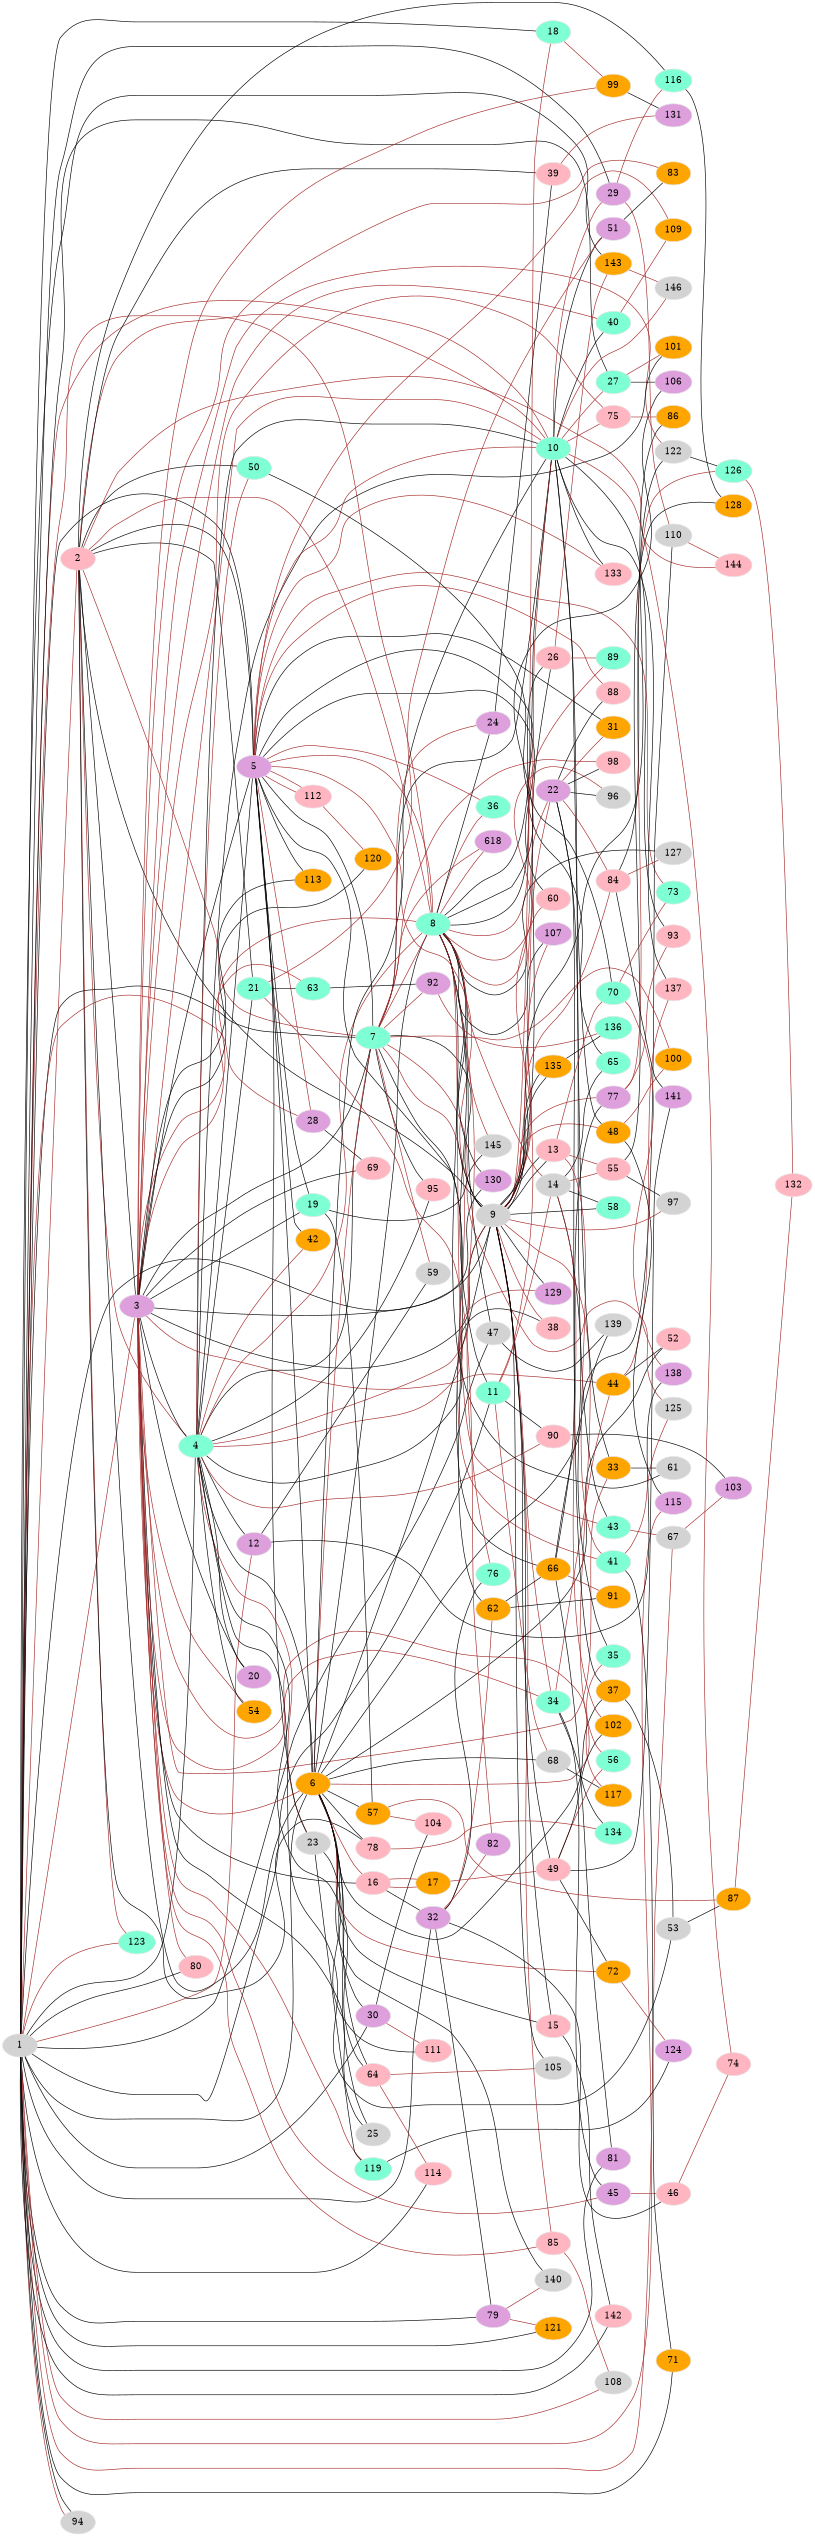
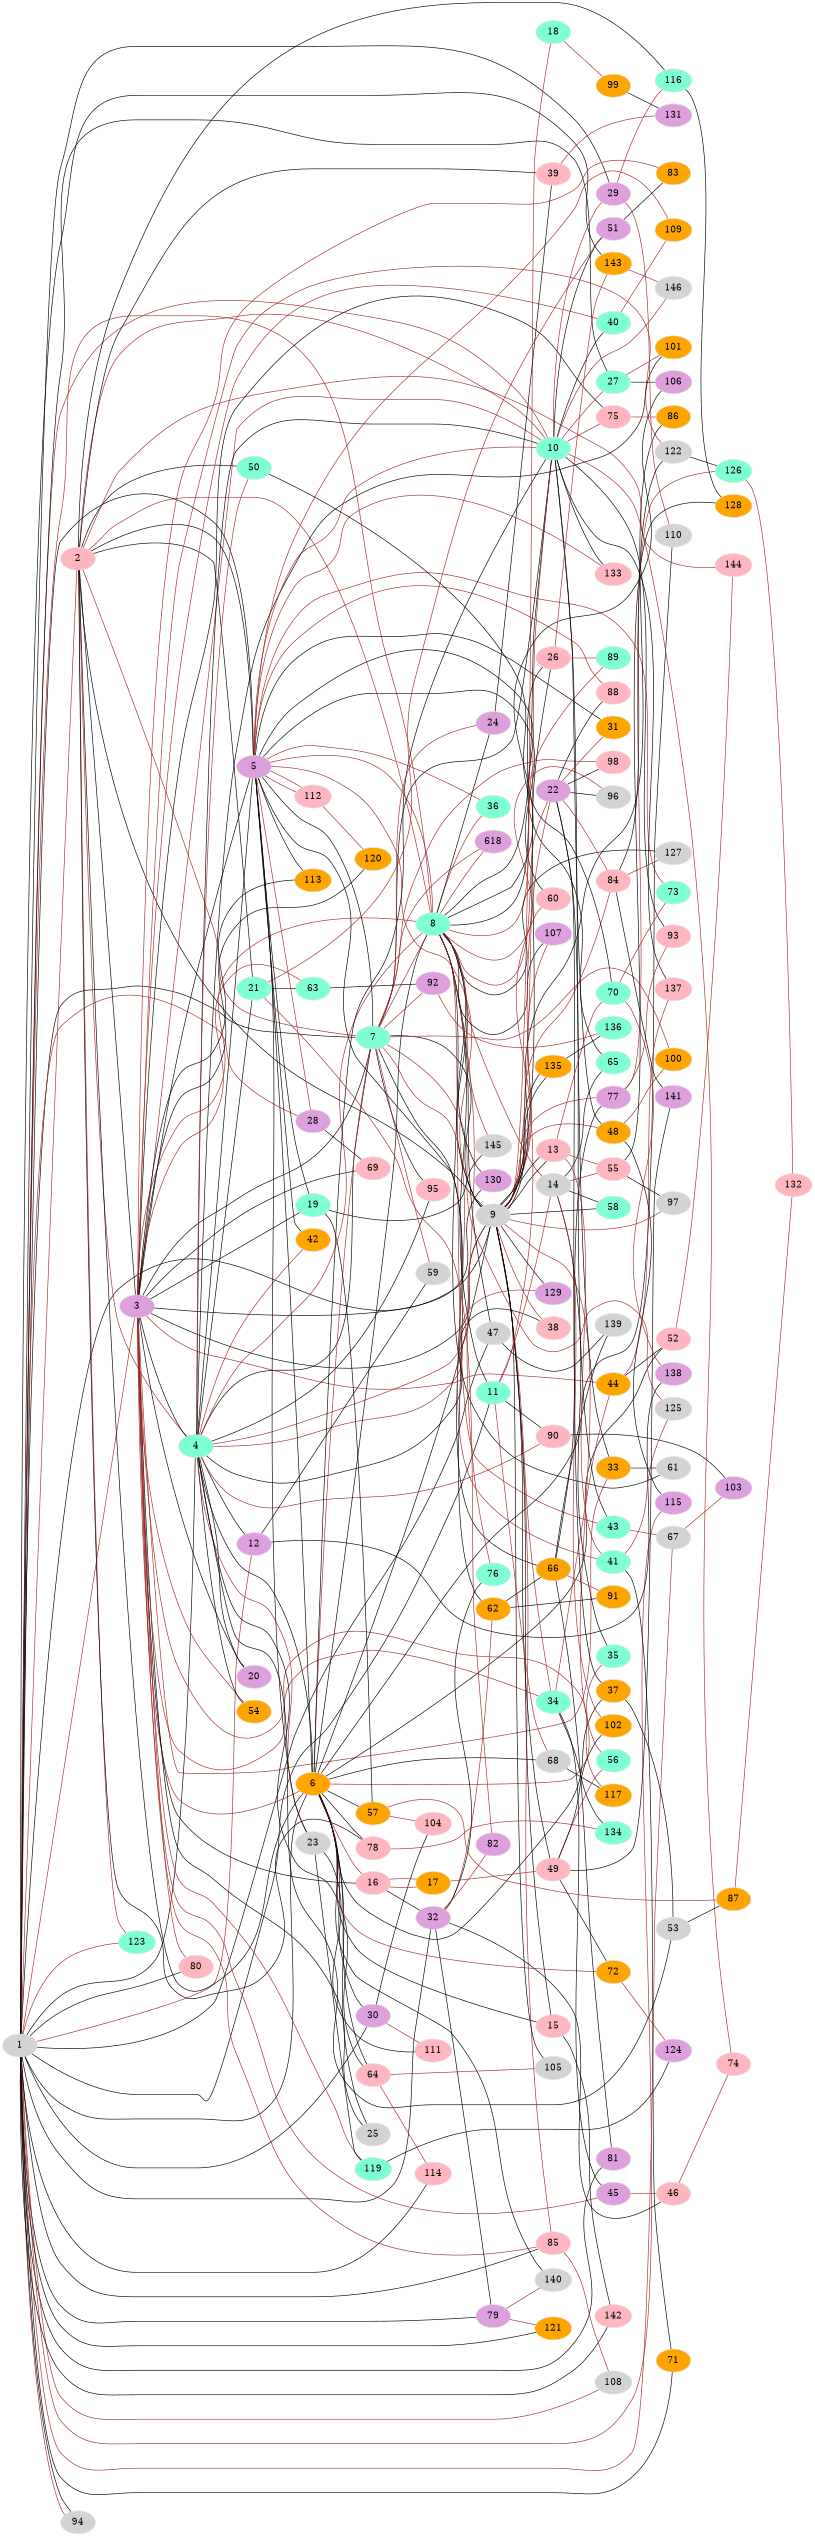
(37, 485) -> (191, 2297)
(704, 550) -> (714, 953)
(159, 565) -> none
(209, 628) -> (209, 628)
